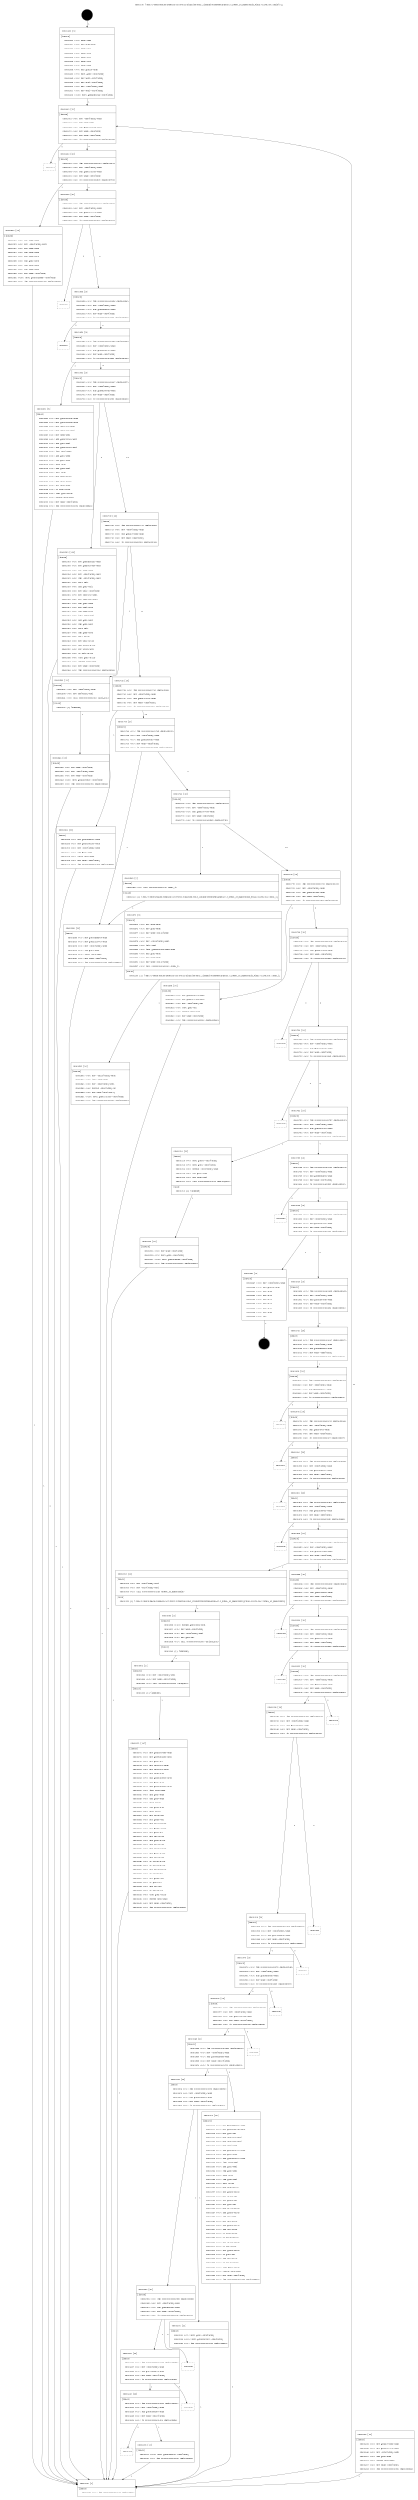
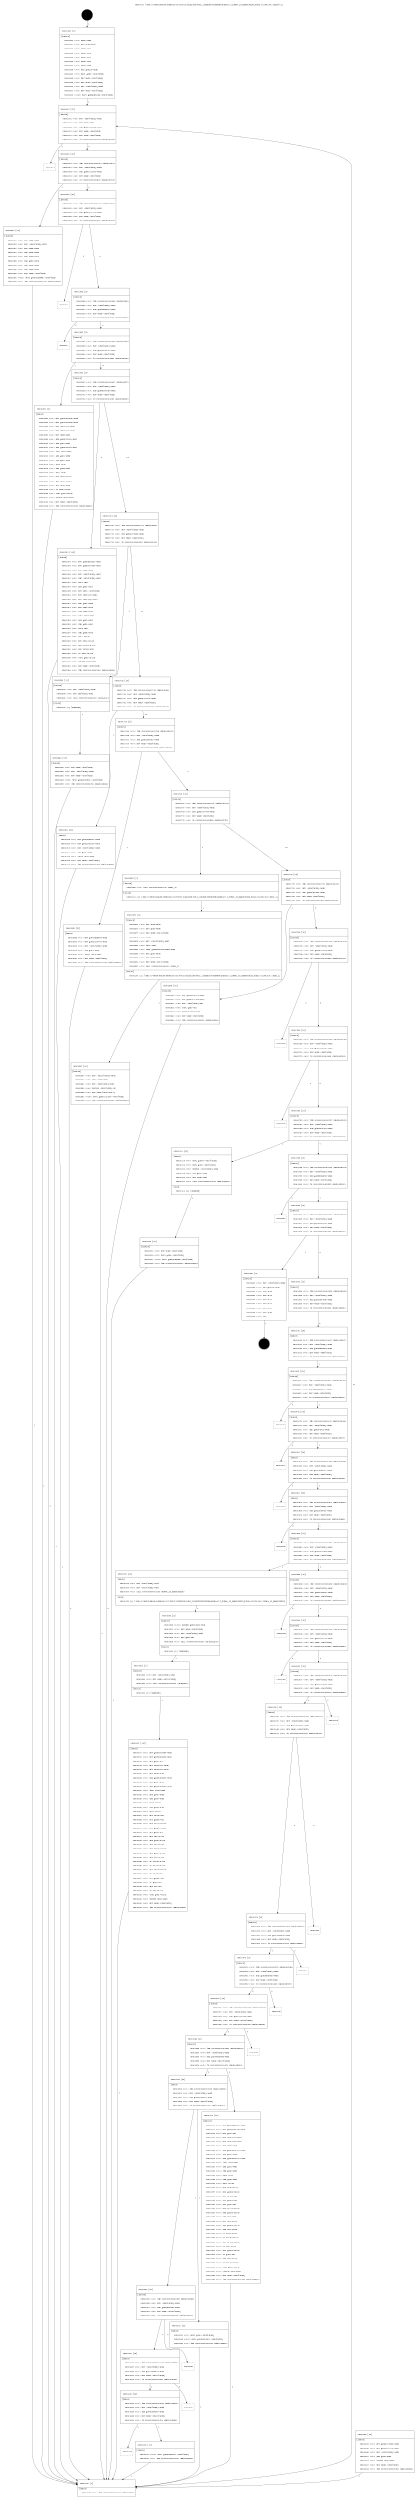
(126, 910) -> (201, 905)
